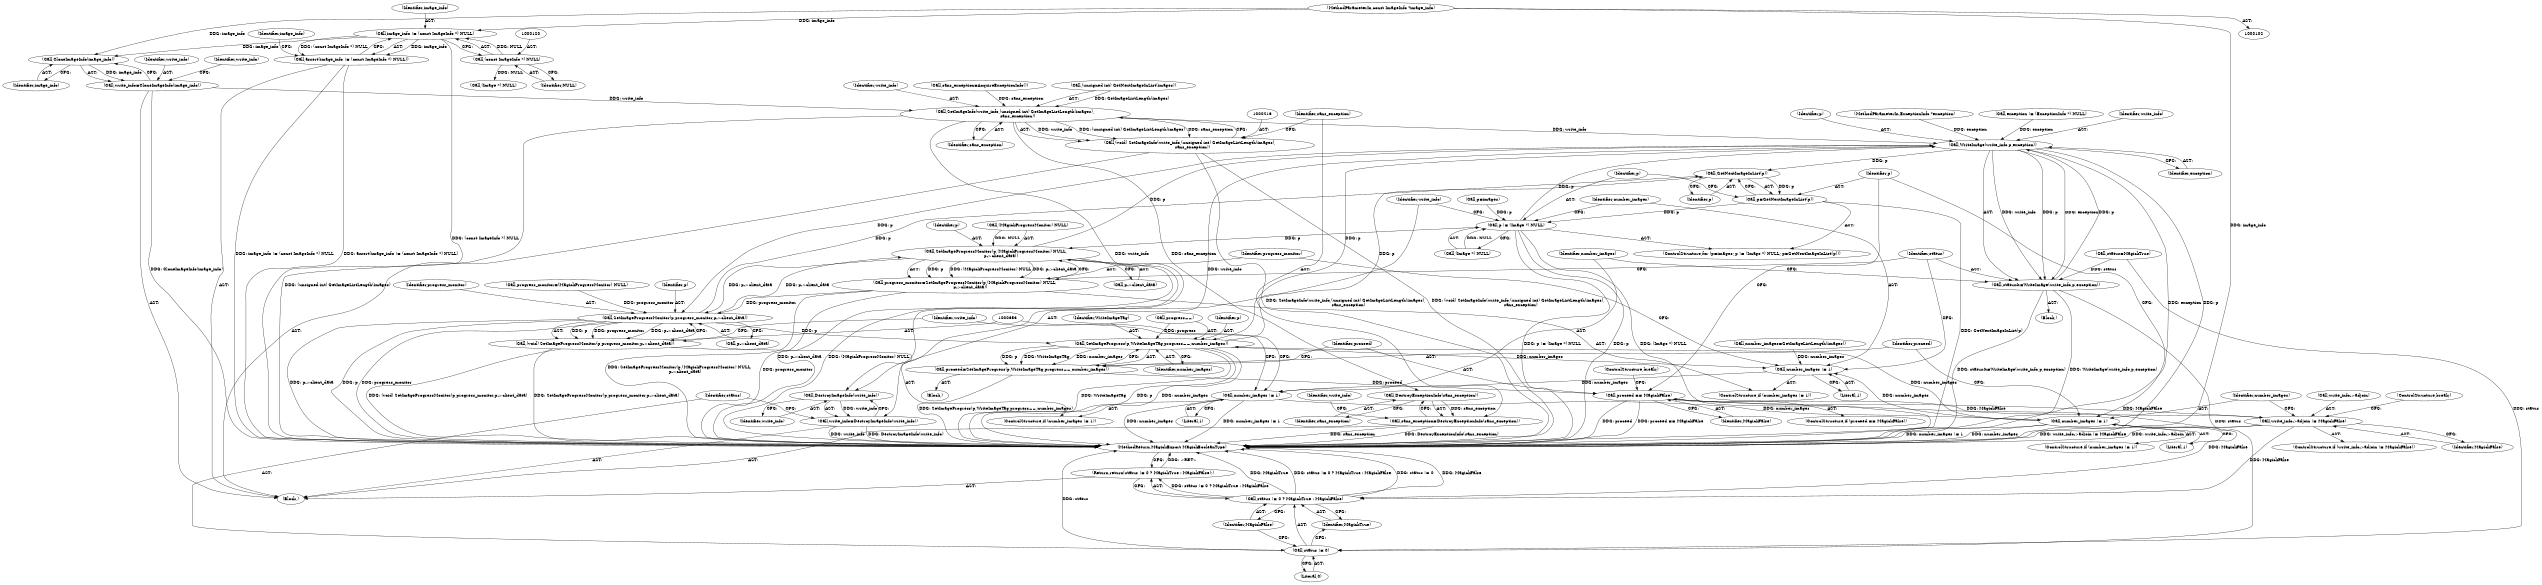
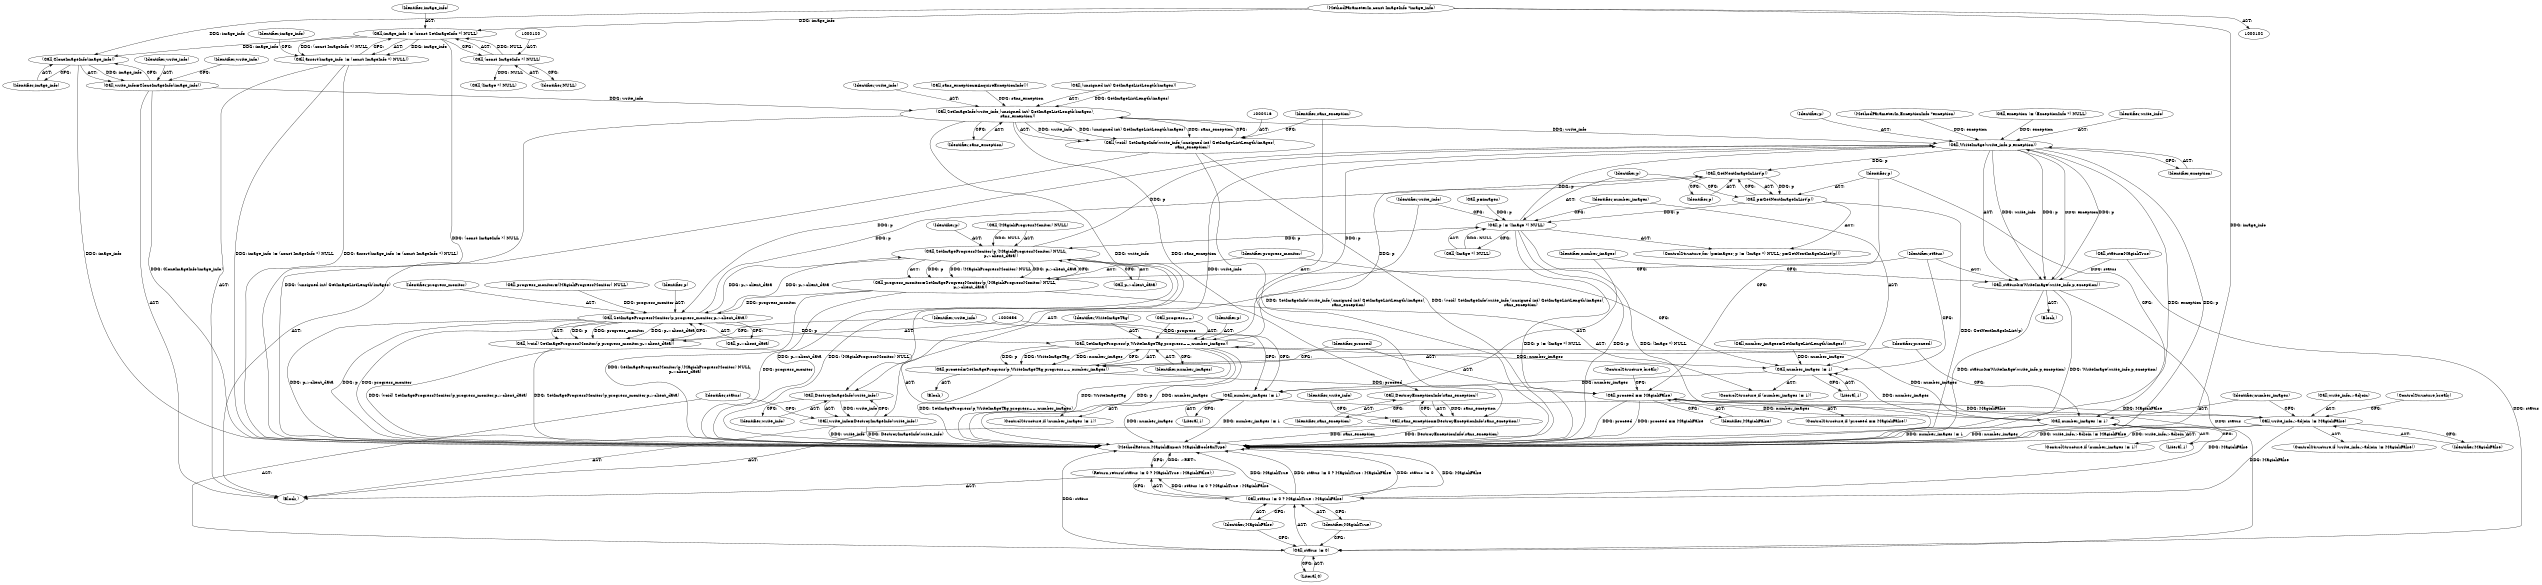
(425, 34) -> (425, 34)
(1124, 86) -> (1124, 86)
none -> (218, 428)
(1315, 536) -> (1332, 538)
